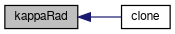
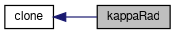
(106, 17) -> (81, 17)
